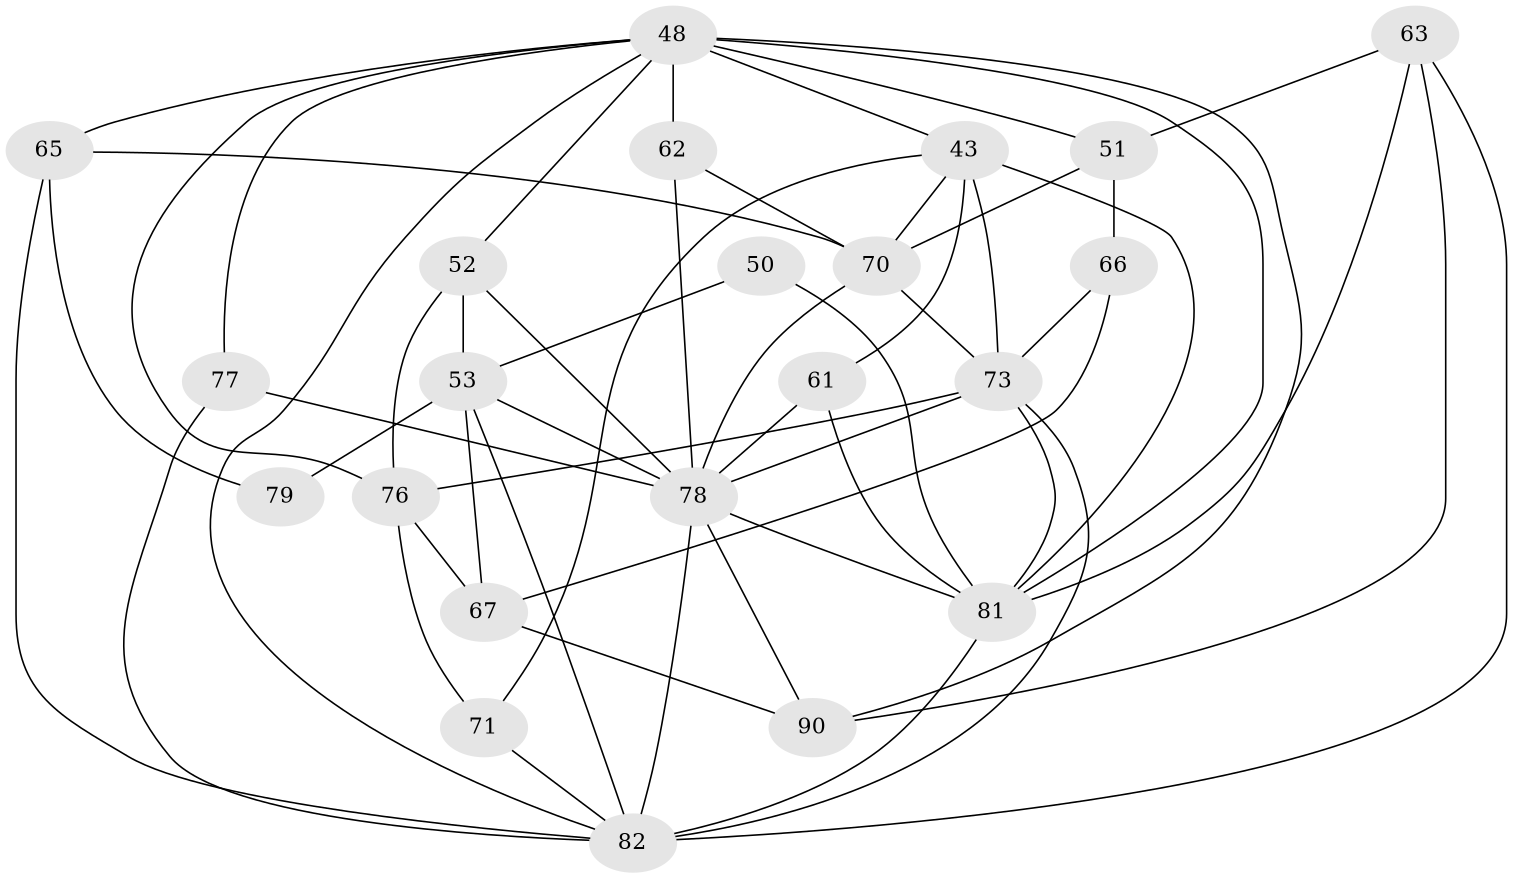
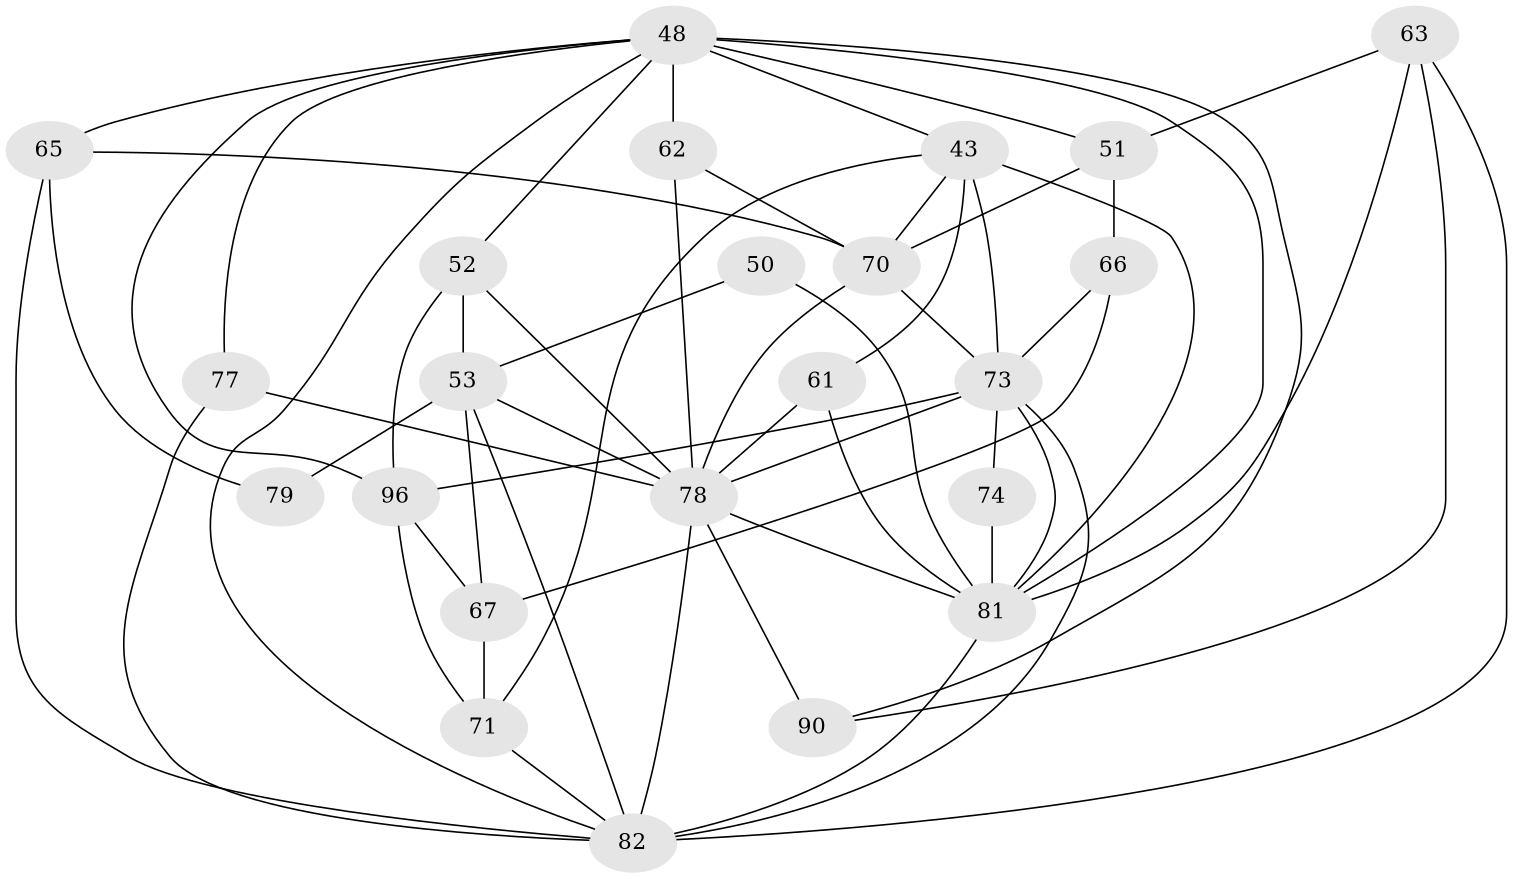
(396, 497) -> (396, 497)
none -> (992, 497)
(648, 670) -> (484, 670)
